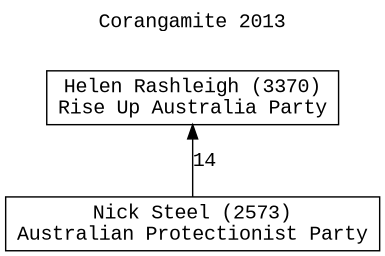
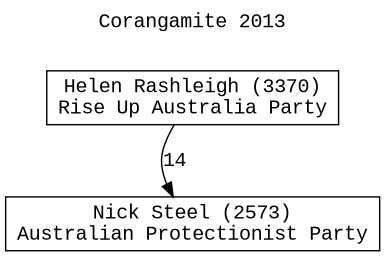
(193, 168) -> (162, 154)
